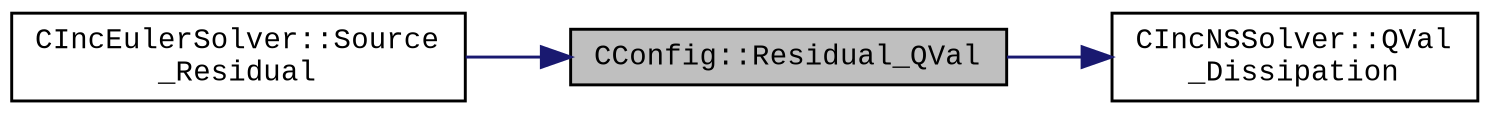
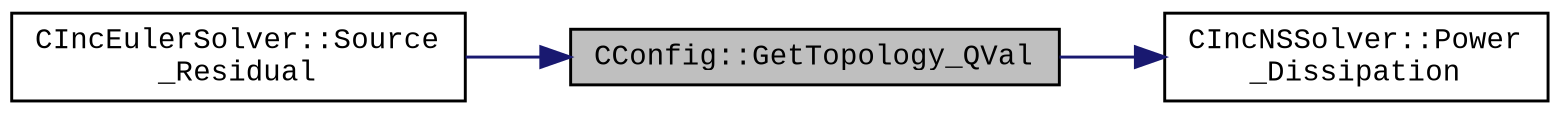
(789, 57) -> (815, 57)
(1295, 57) -> (1356, 57)
